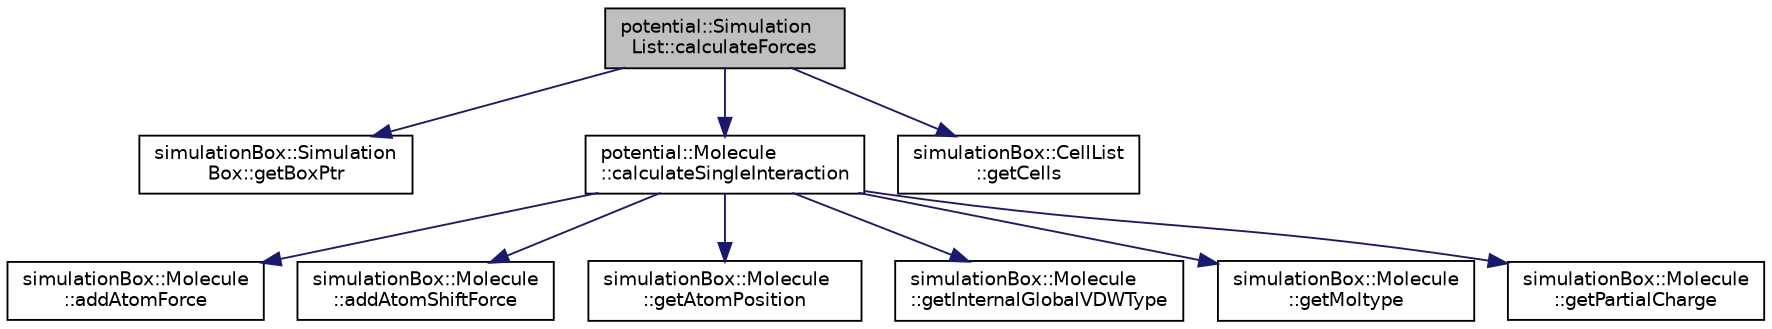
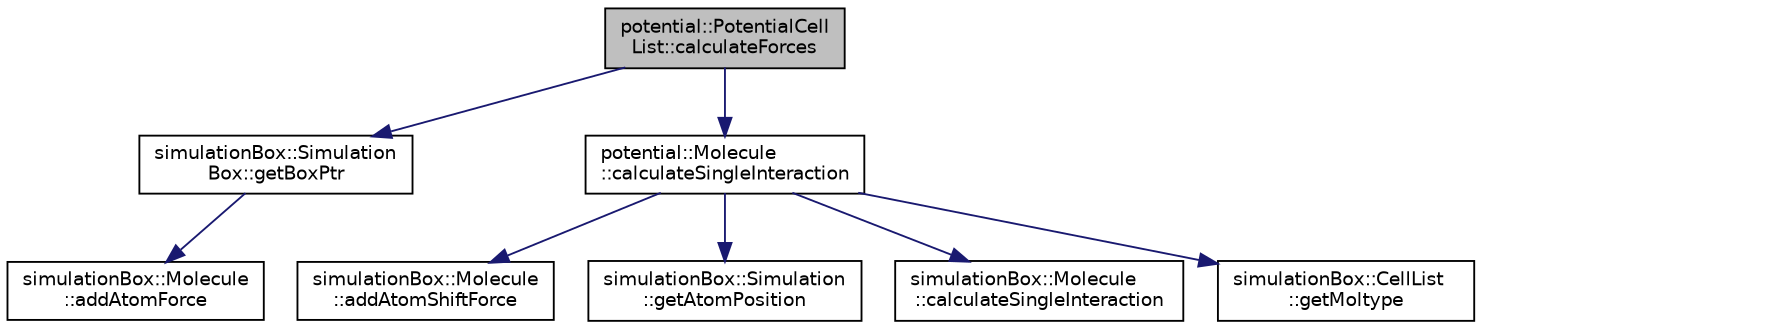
(725, 38) -> (725, 38)
(1019, 165) -> none
(439, 226) -> (213, 221)
(725, 291) -> (725, 291)
(1039, 291) -> (1039, 291)
(1346, 291) -> (1346, 291)
(1636, 291) -> none
